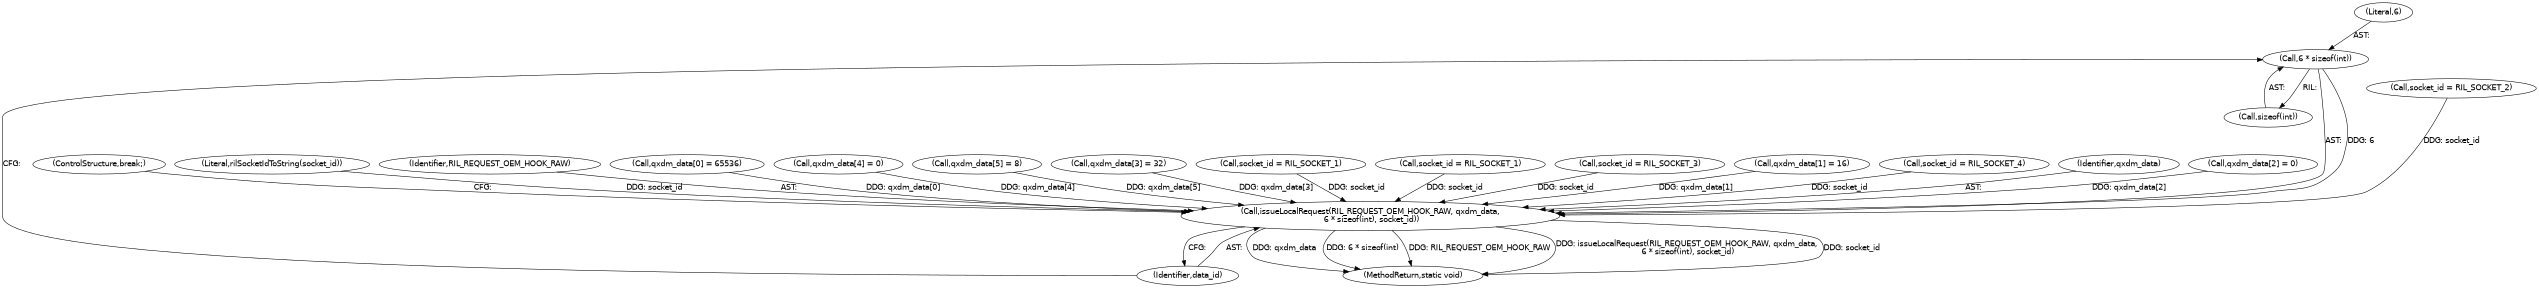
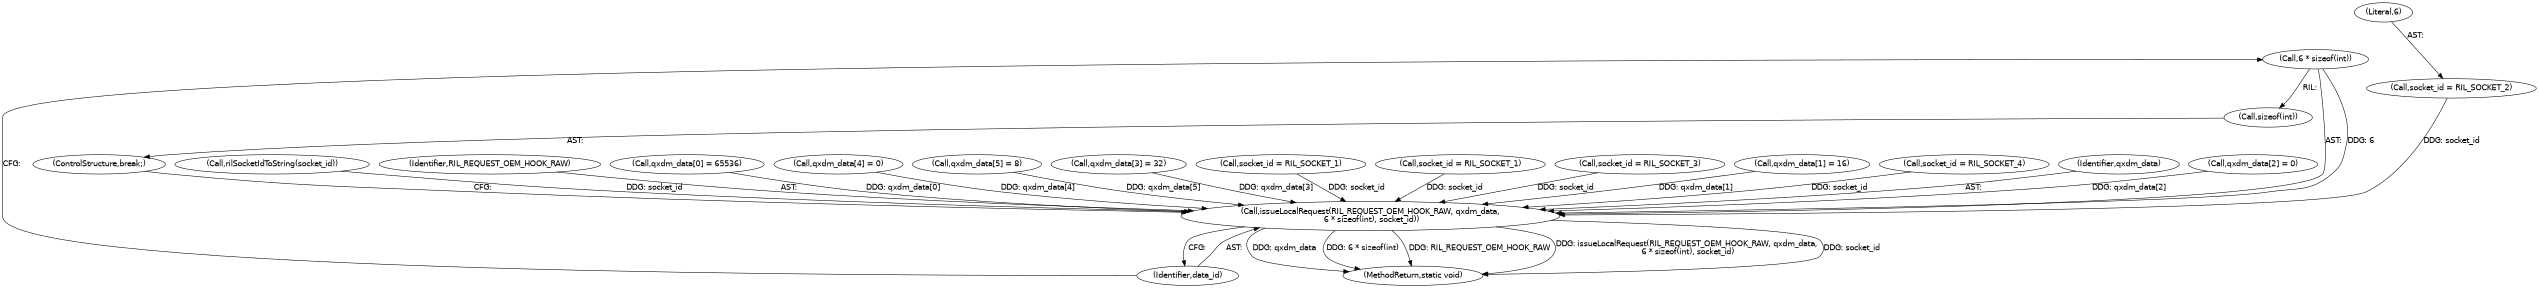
(2352, 34) -> (2415, 48)
(2265, 86) -> (1187, 126)
(272, 164) -> (272, 164)
